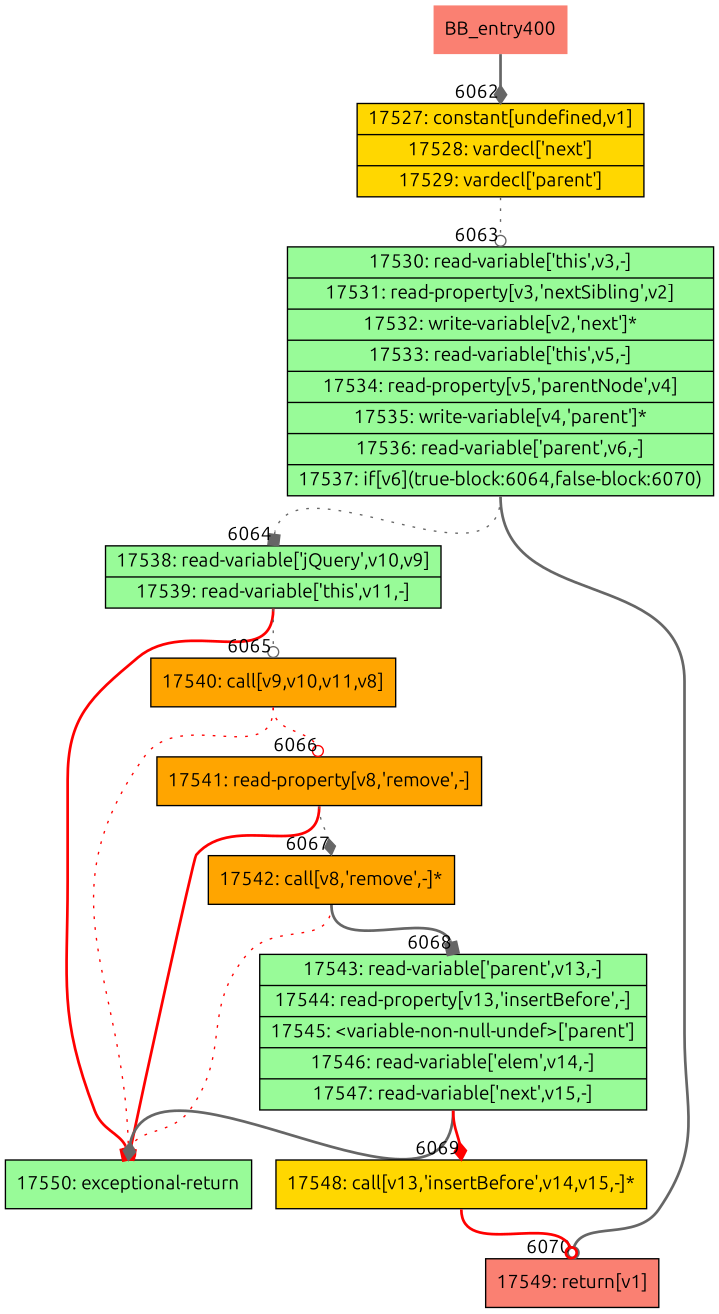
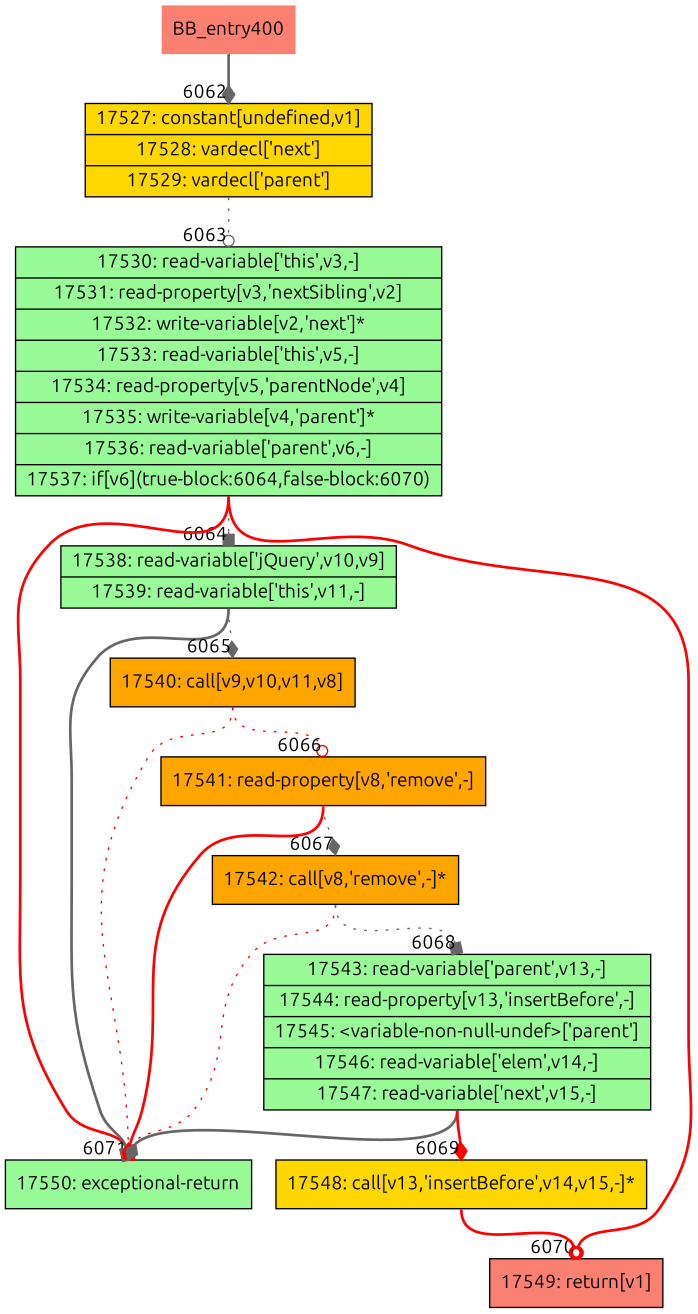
(273, 636) -> (231, 633)
none -> (20, 760)
(68, 818) -> (72, 827)
(685, 857) -> (689, 719)
(97, 871) -> (102, 893)
(386, 930) -> (390, 930)
